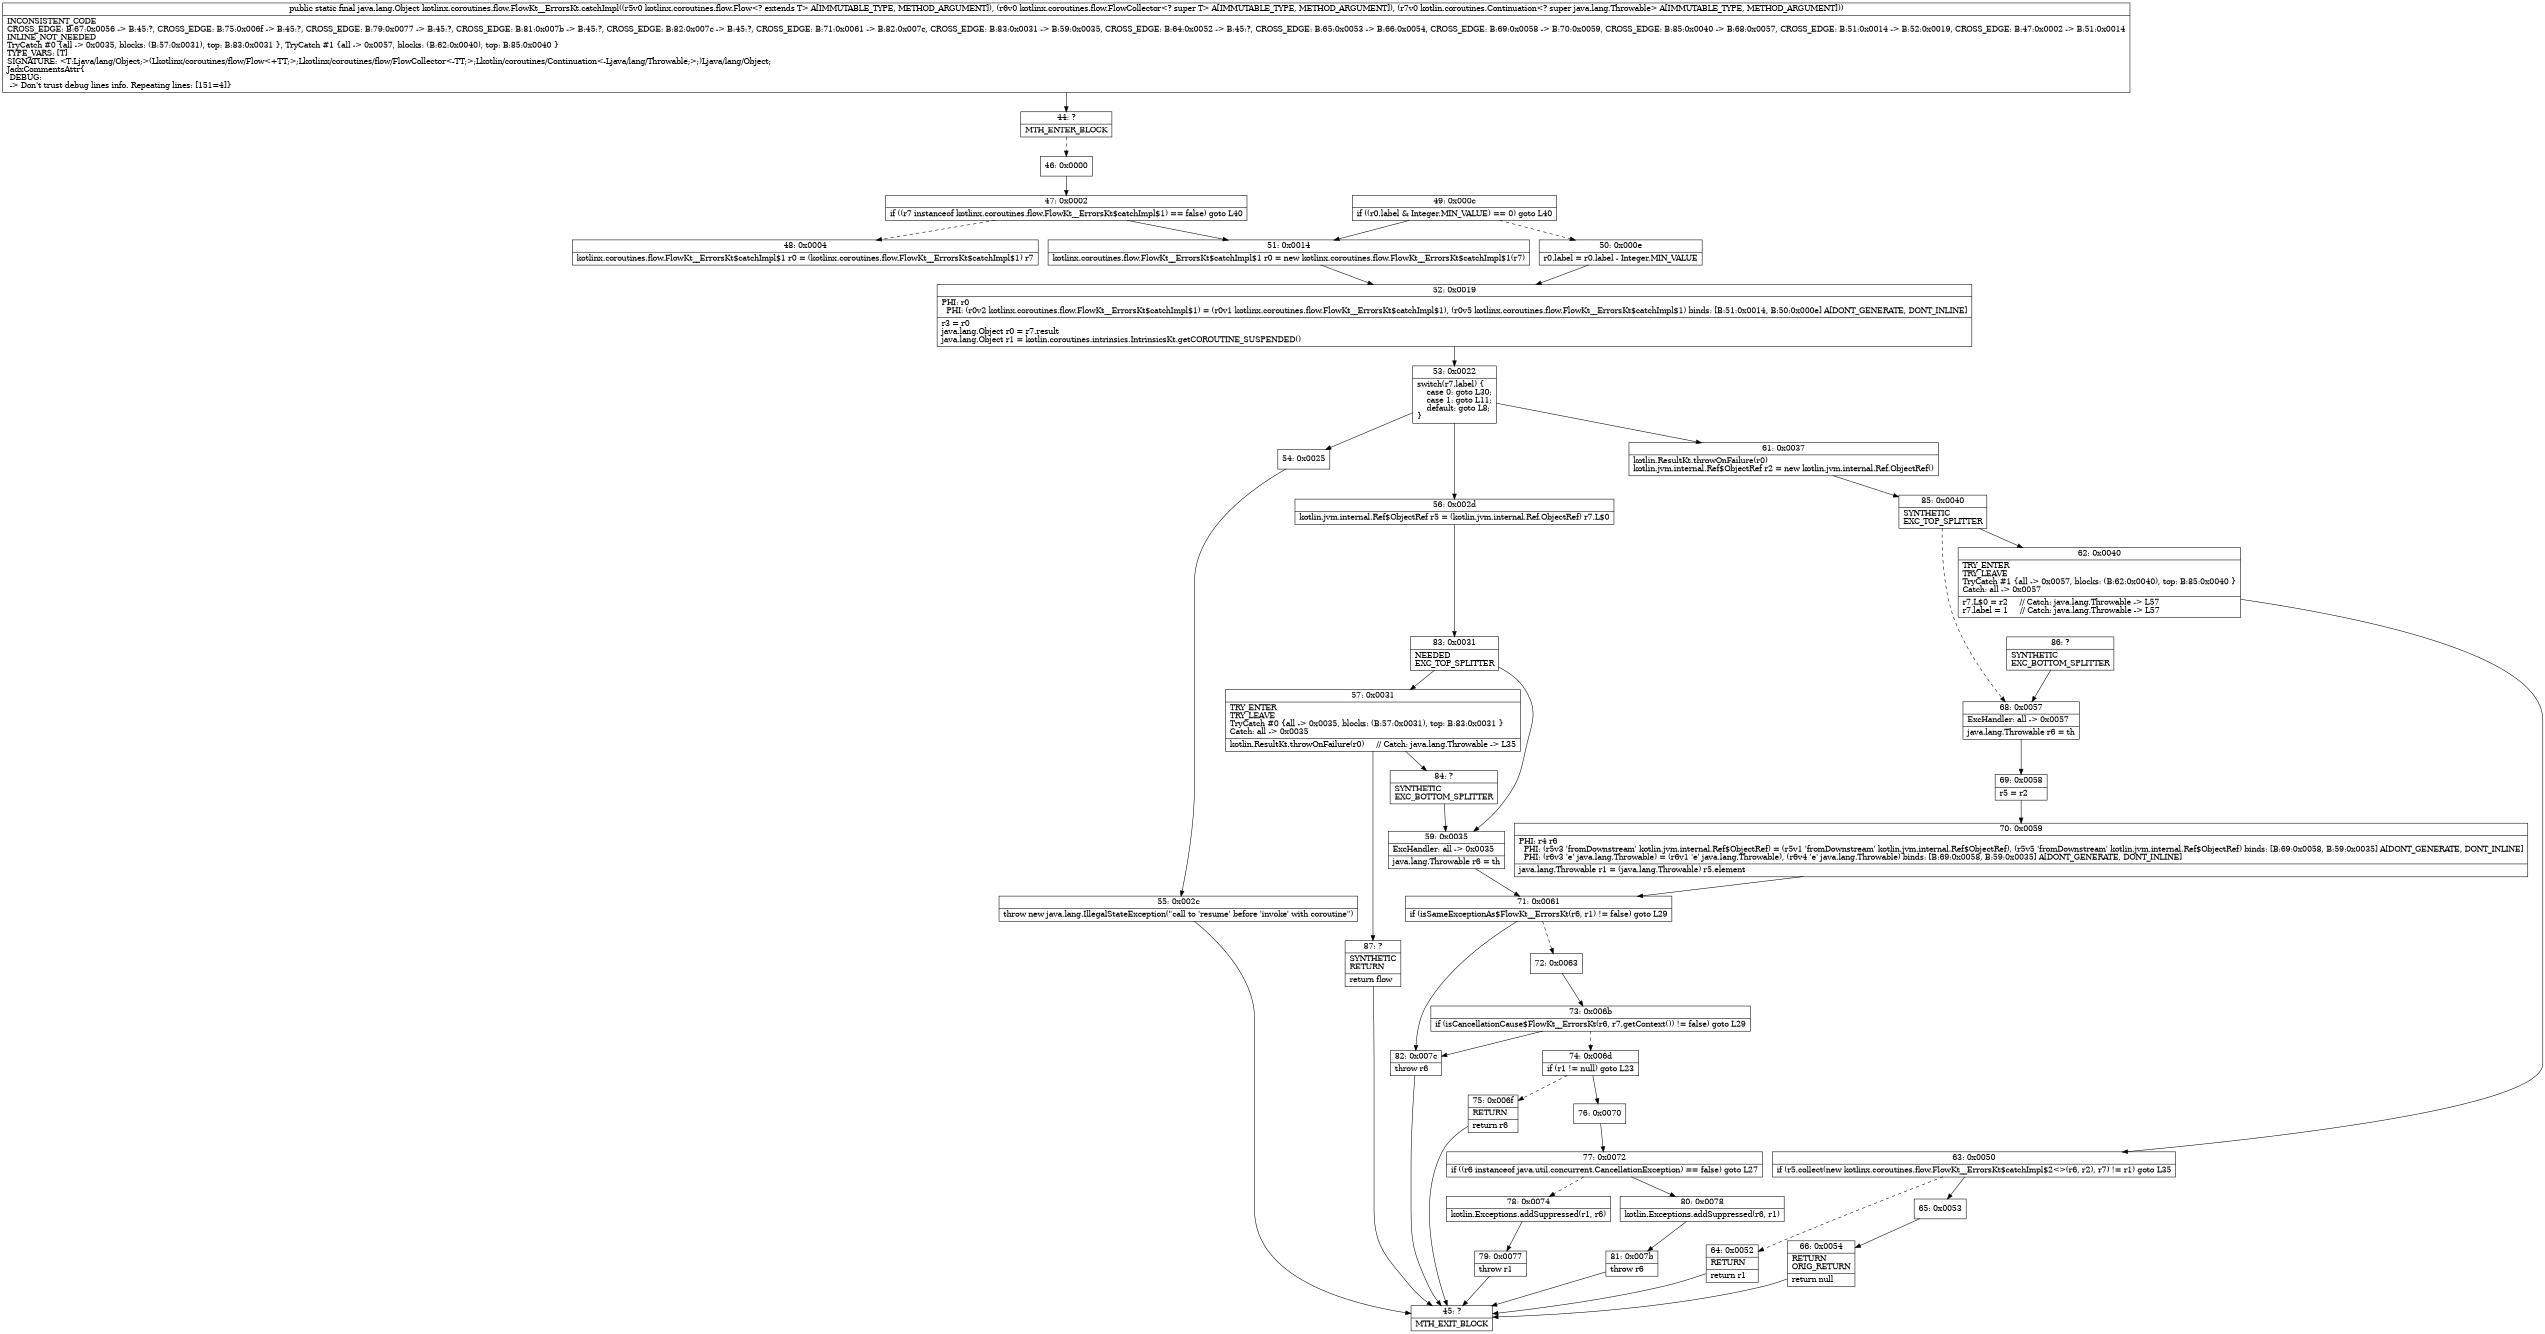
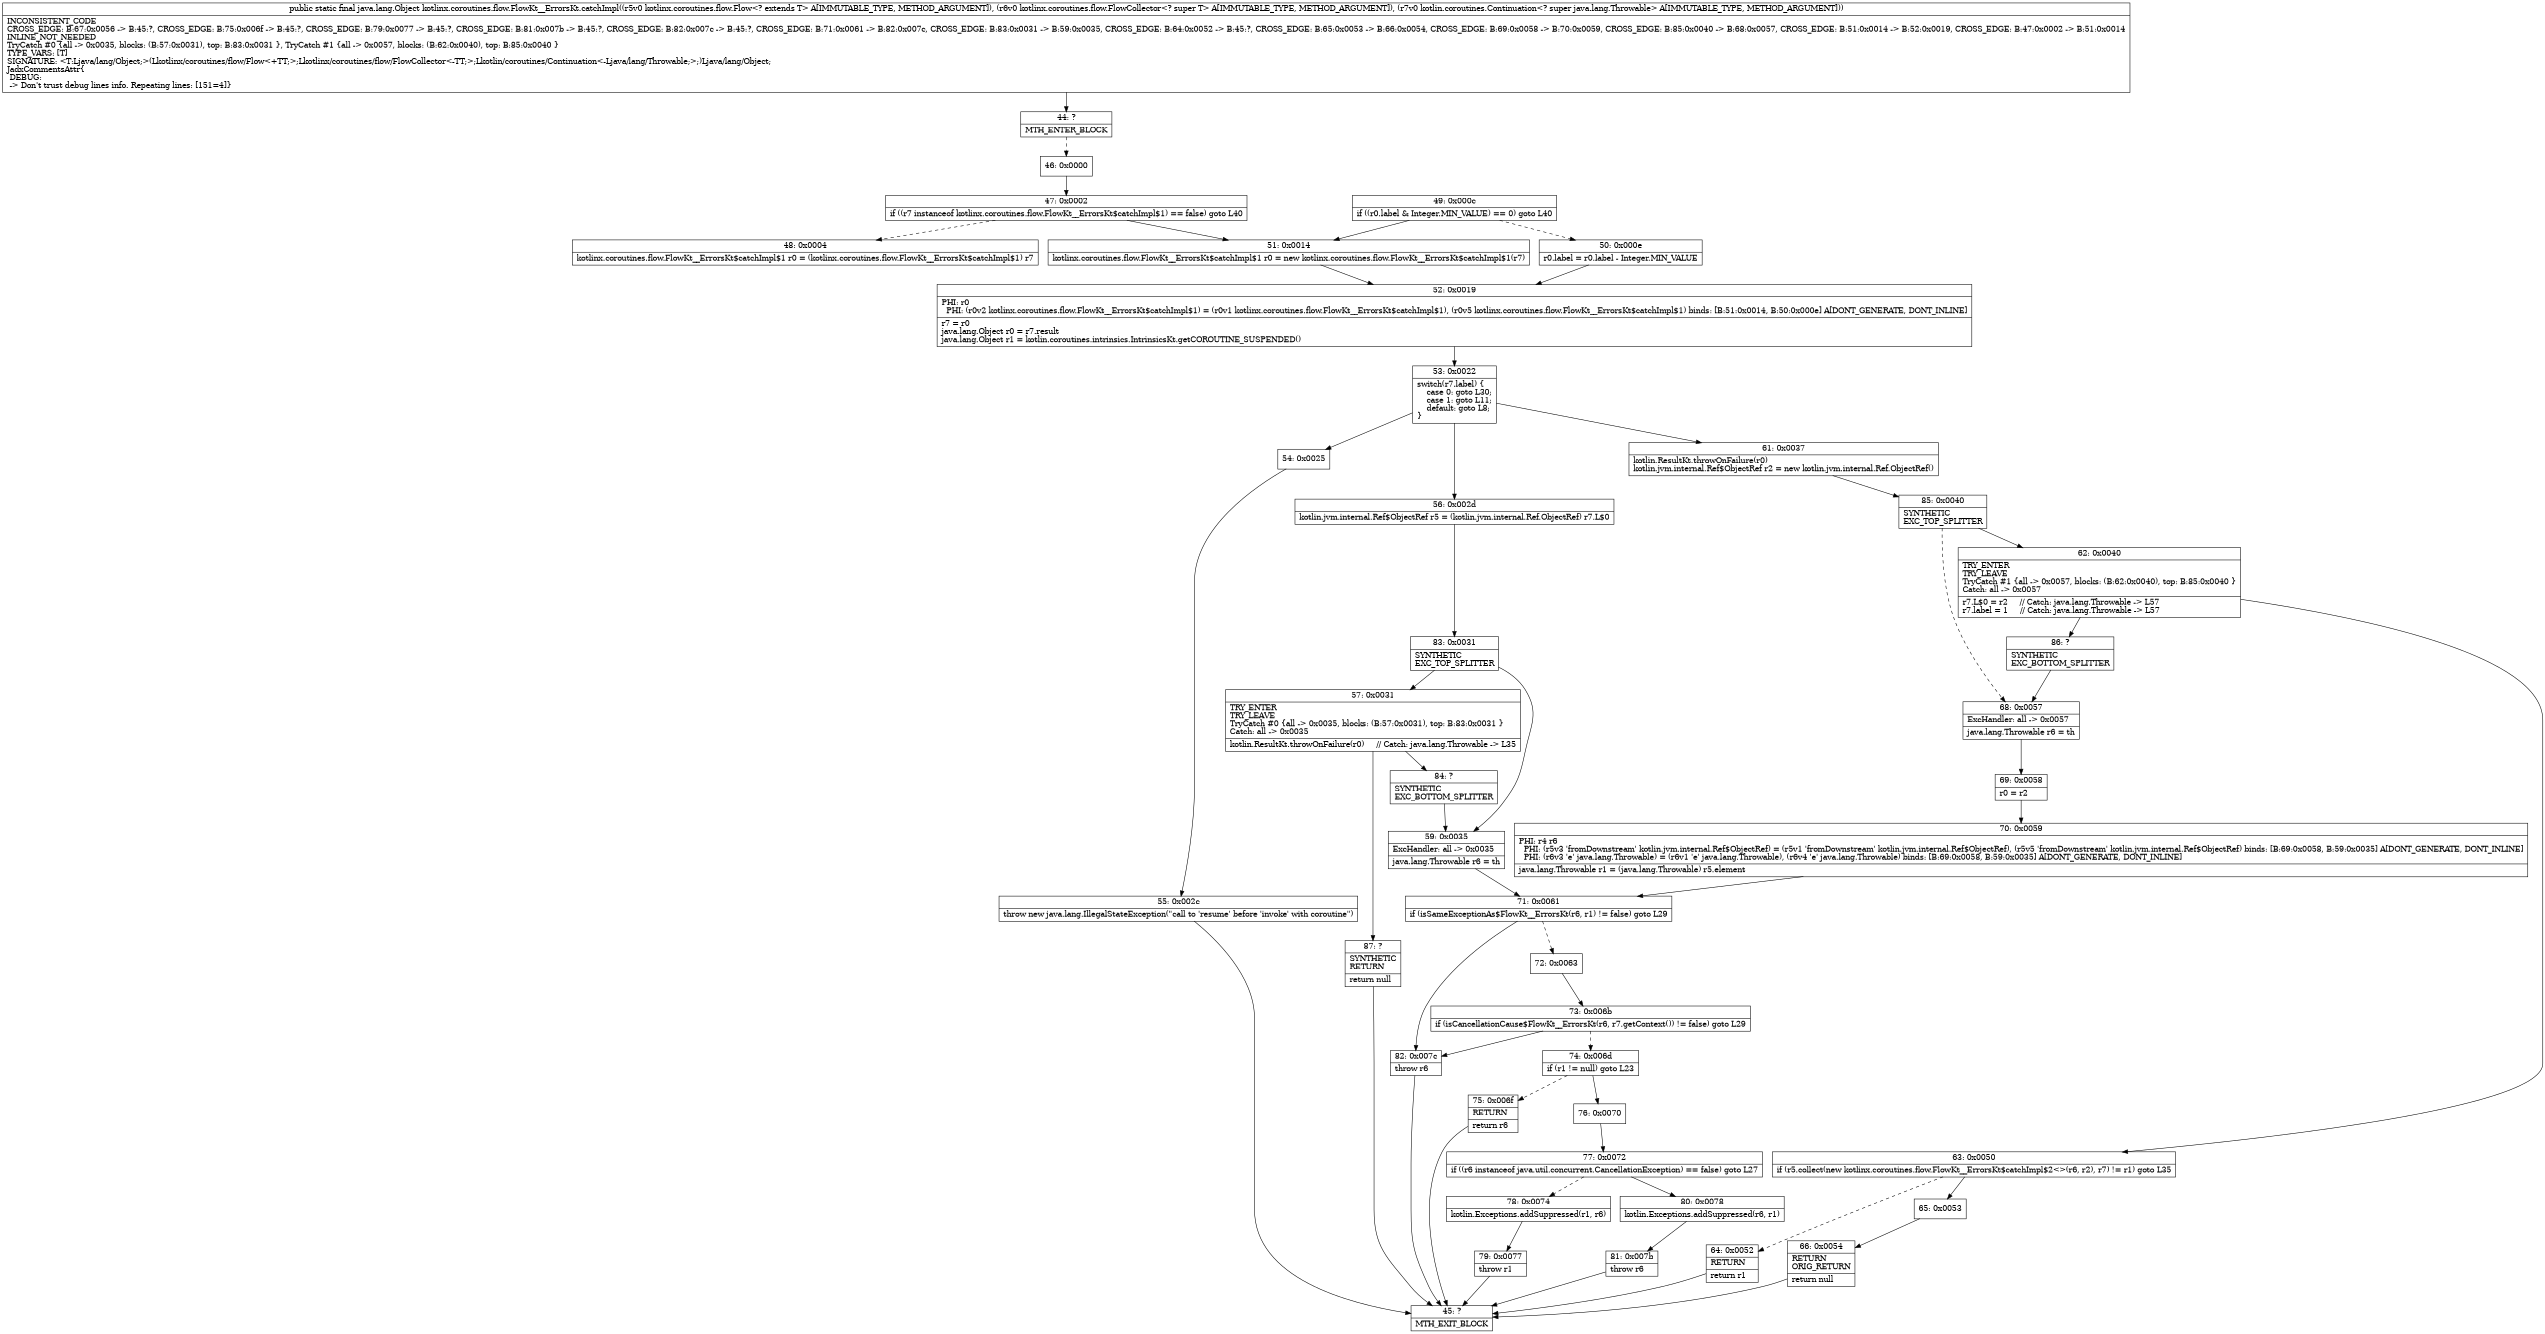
(956, 324) -> (956, 324)
none -> (2076, 625)
(1433, 656) -> (1438, 656)
(2014, 793) -> (2014, 793)
(1371, 980) -> (1370, 980)
